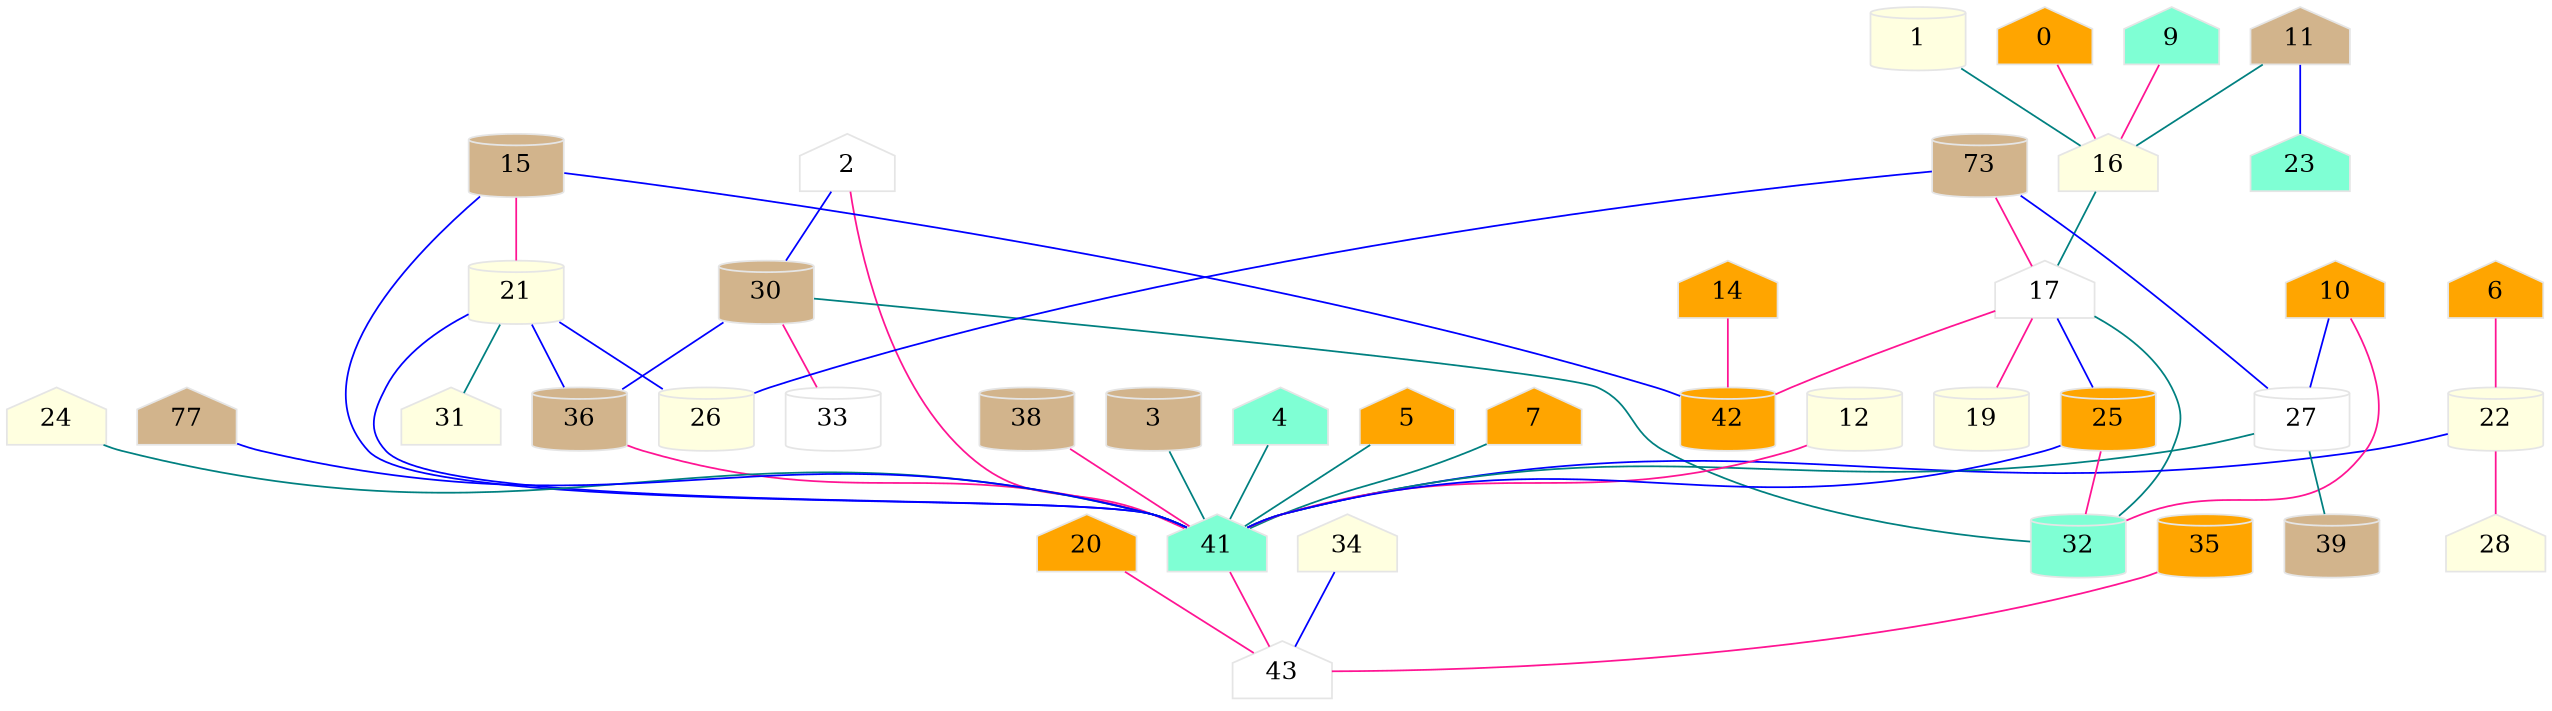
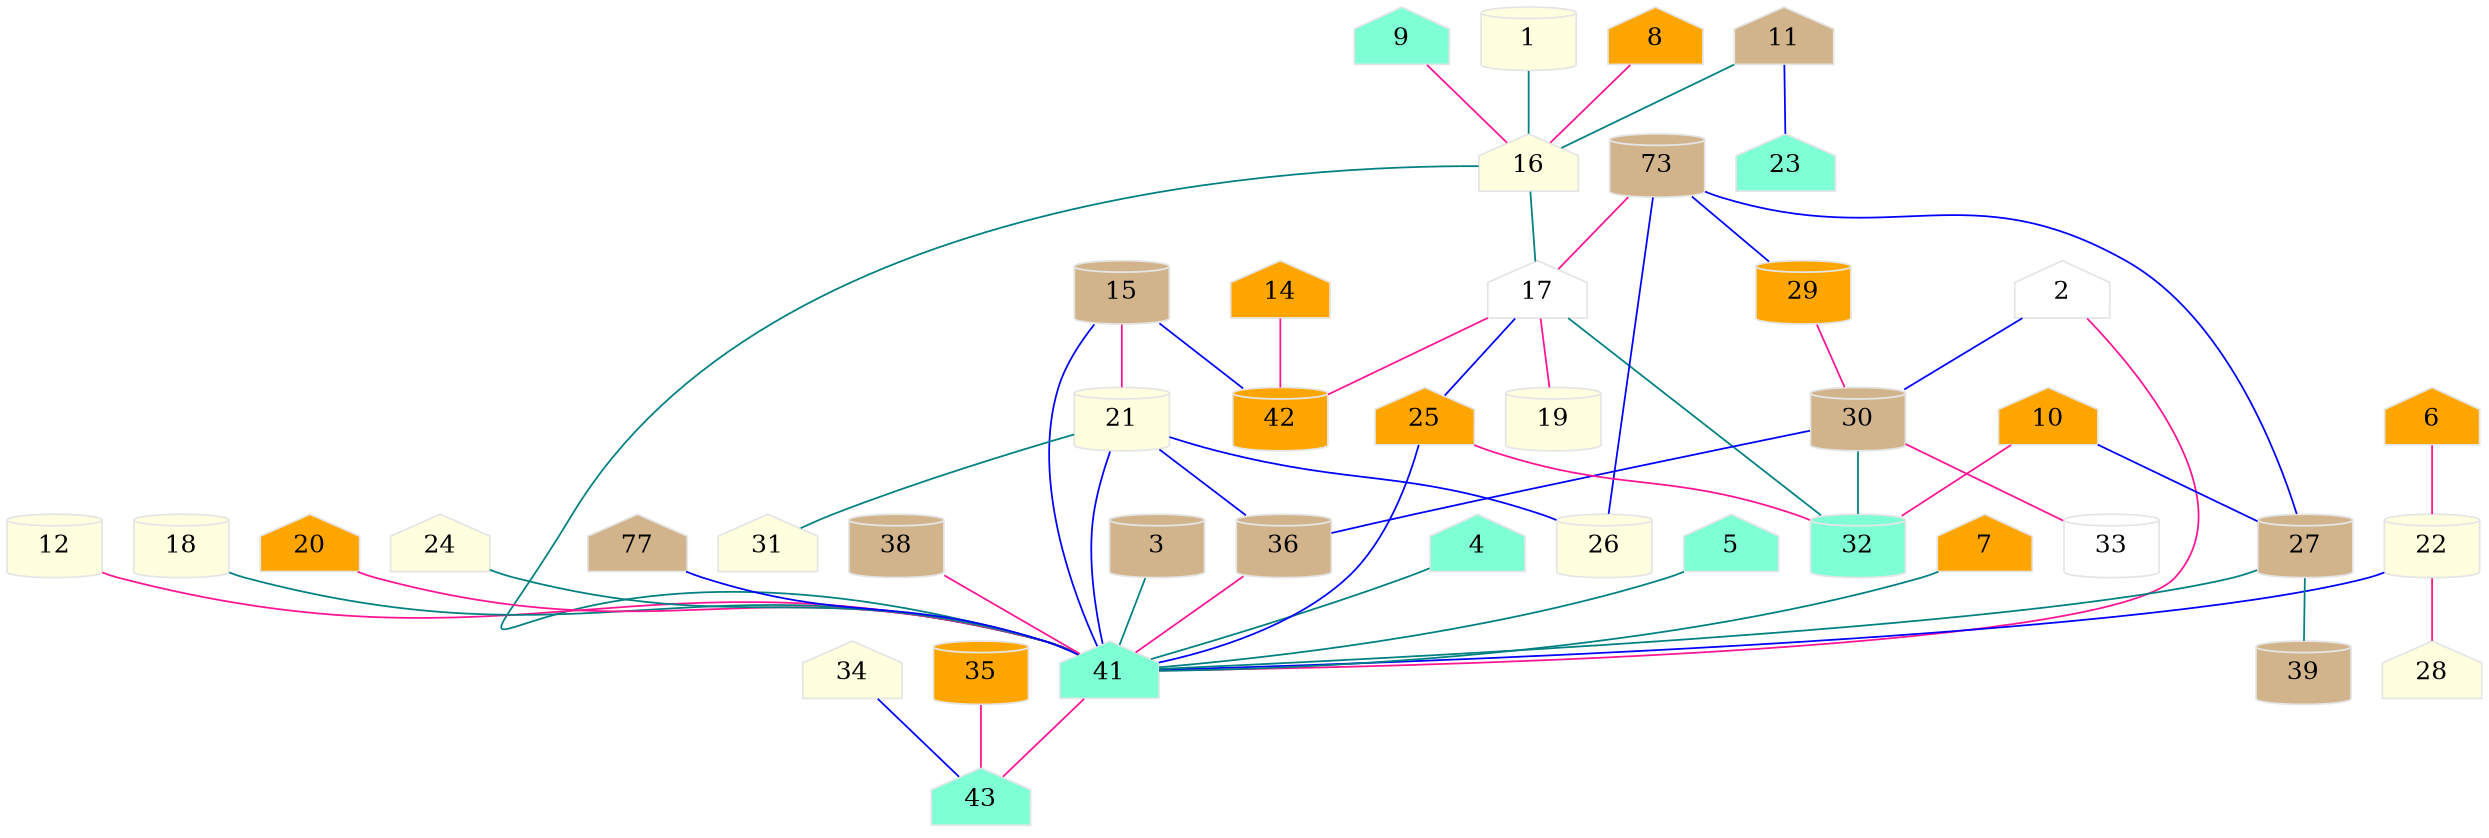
(2045, 39) -> (1655, 39)
none -> (1803, 292)
none -> (666, 403)
(1407, 419) -> (1731, 546)
(2108, 419) -> (1425, 419)
(2302, 419) -> (2305, 546)
none -> (181, 546)
(1189, 612) -> (719, 609)
(1282, 673) -> (981, 800)
